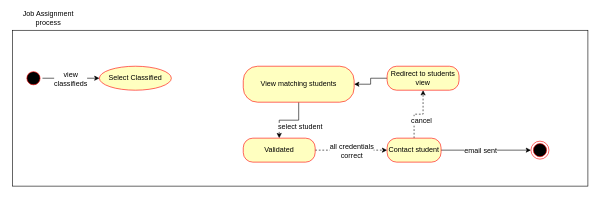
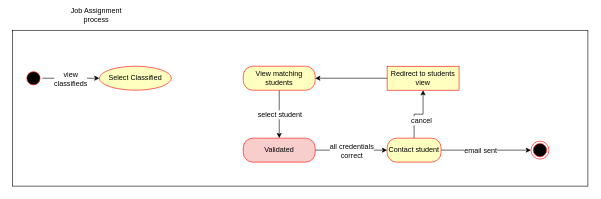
(48, 18) -> (96, 15)
(423, 78) -> (423, 78)
(299, 84) -> (279, 78)
(423, 110) -> (423, 110)
(279, 150) -> (279, 150)
(322, 150) -> (322, 150)
